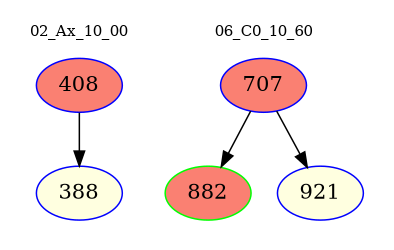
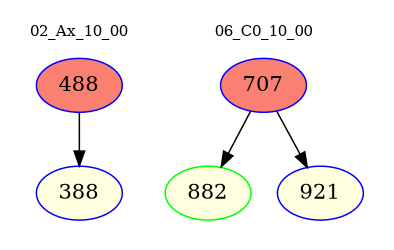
(264, 32) -> (264, 32)
(79, 85) -> (79, 85)
(208, 193) -> (208, 193)
